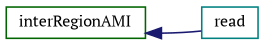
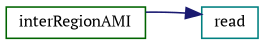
(181, 33) -> (166, 12)
